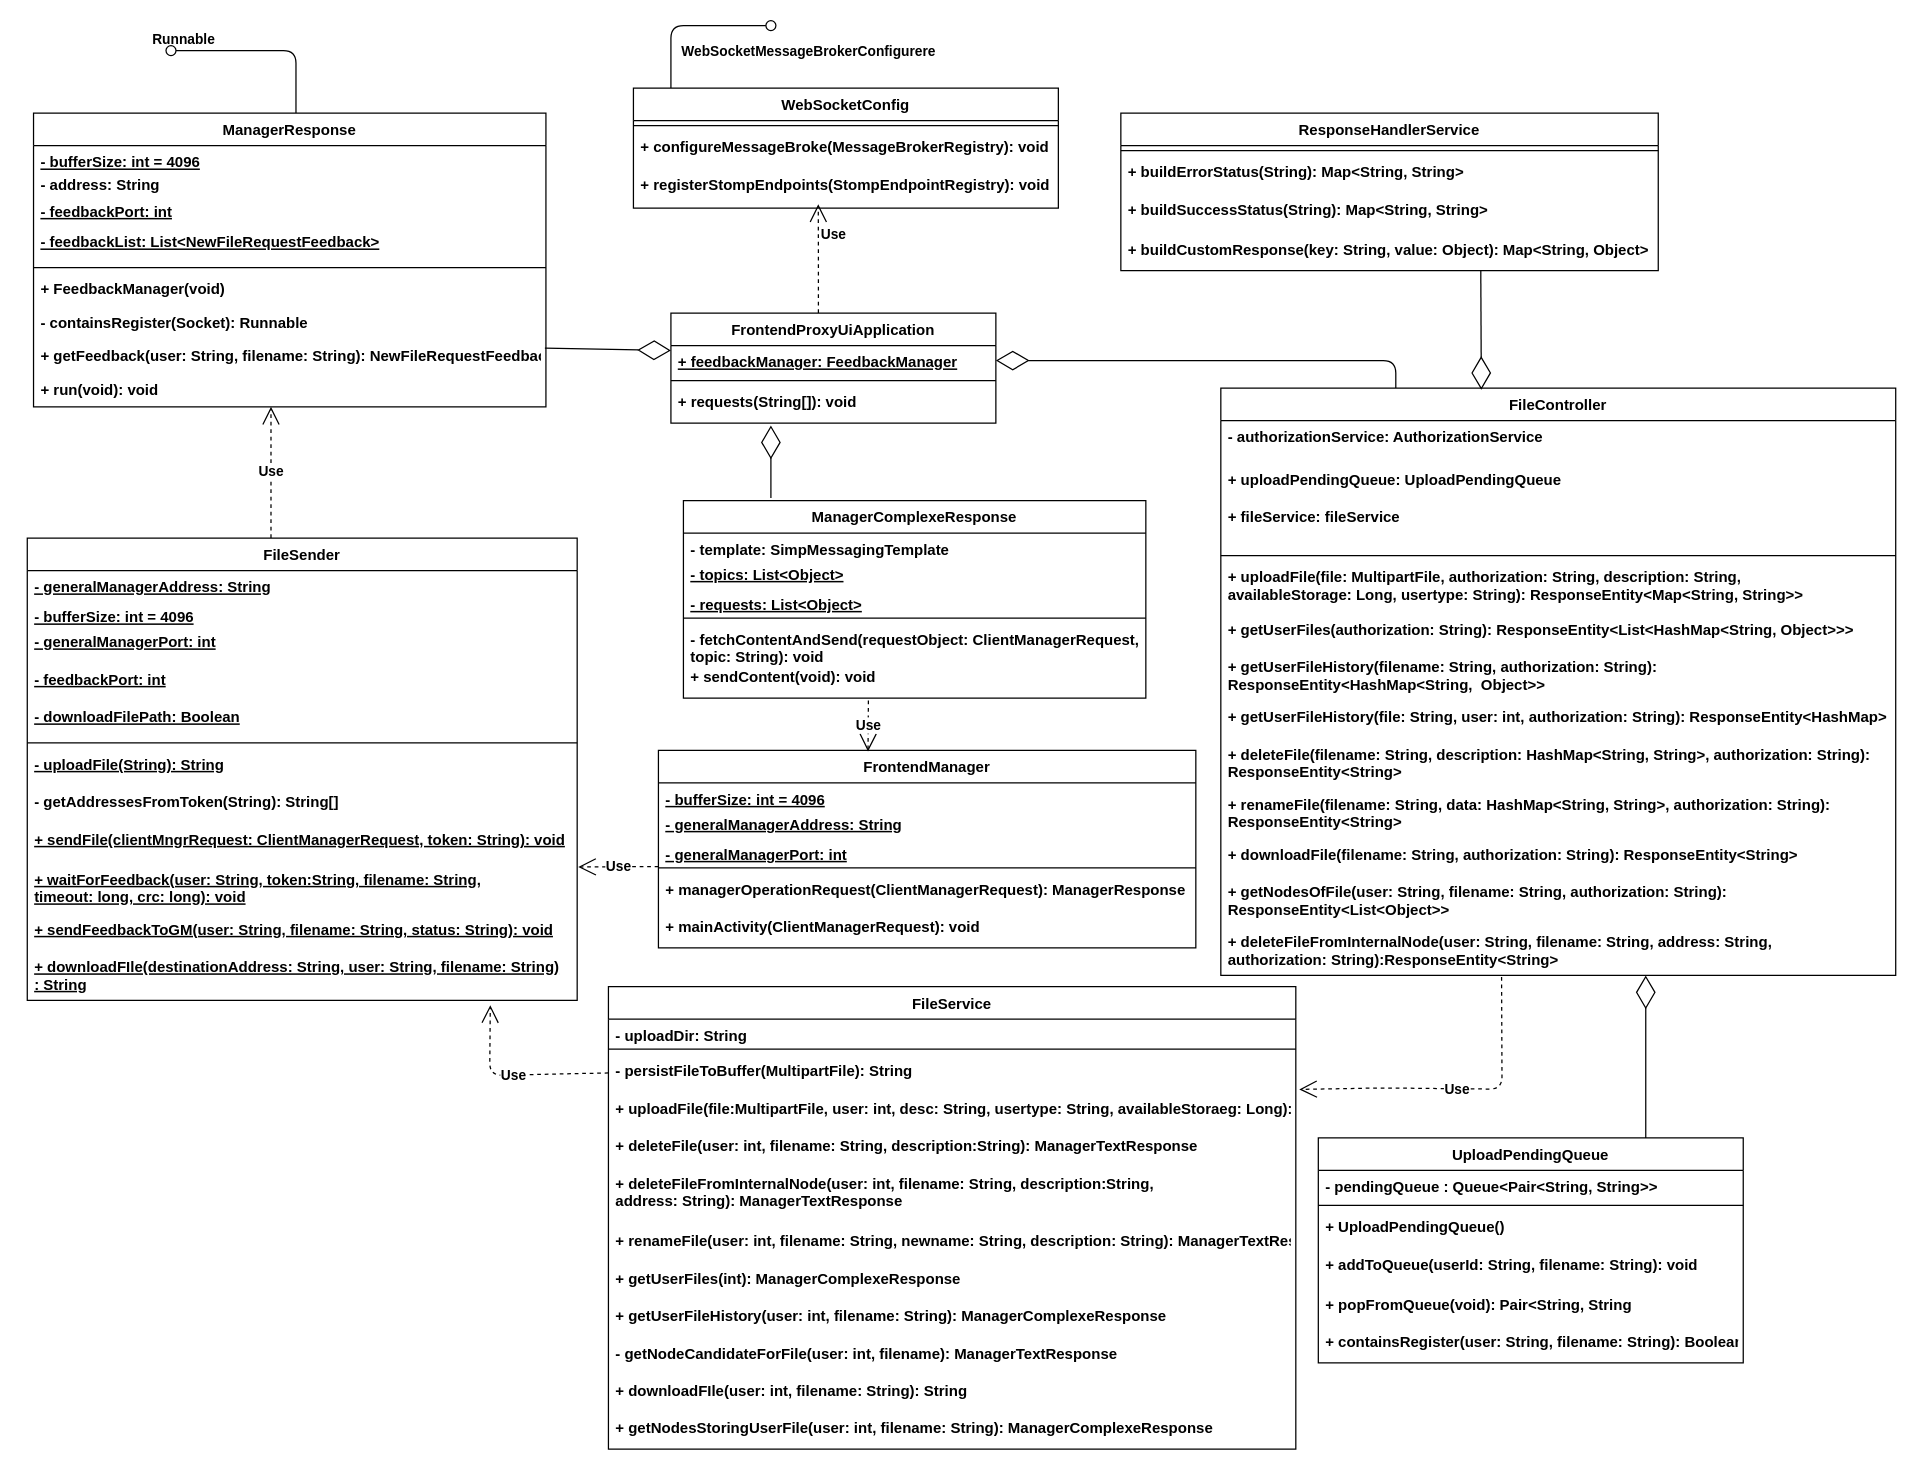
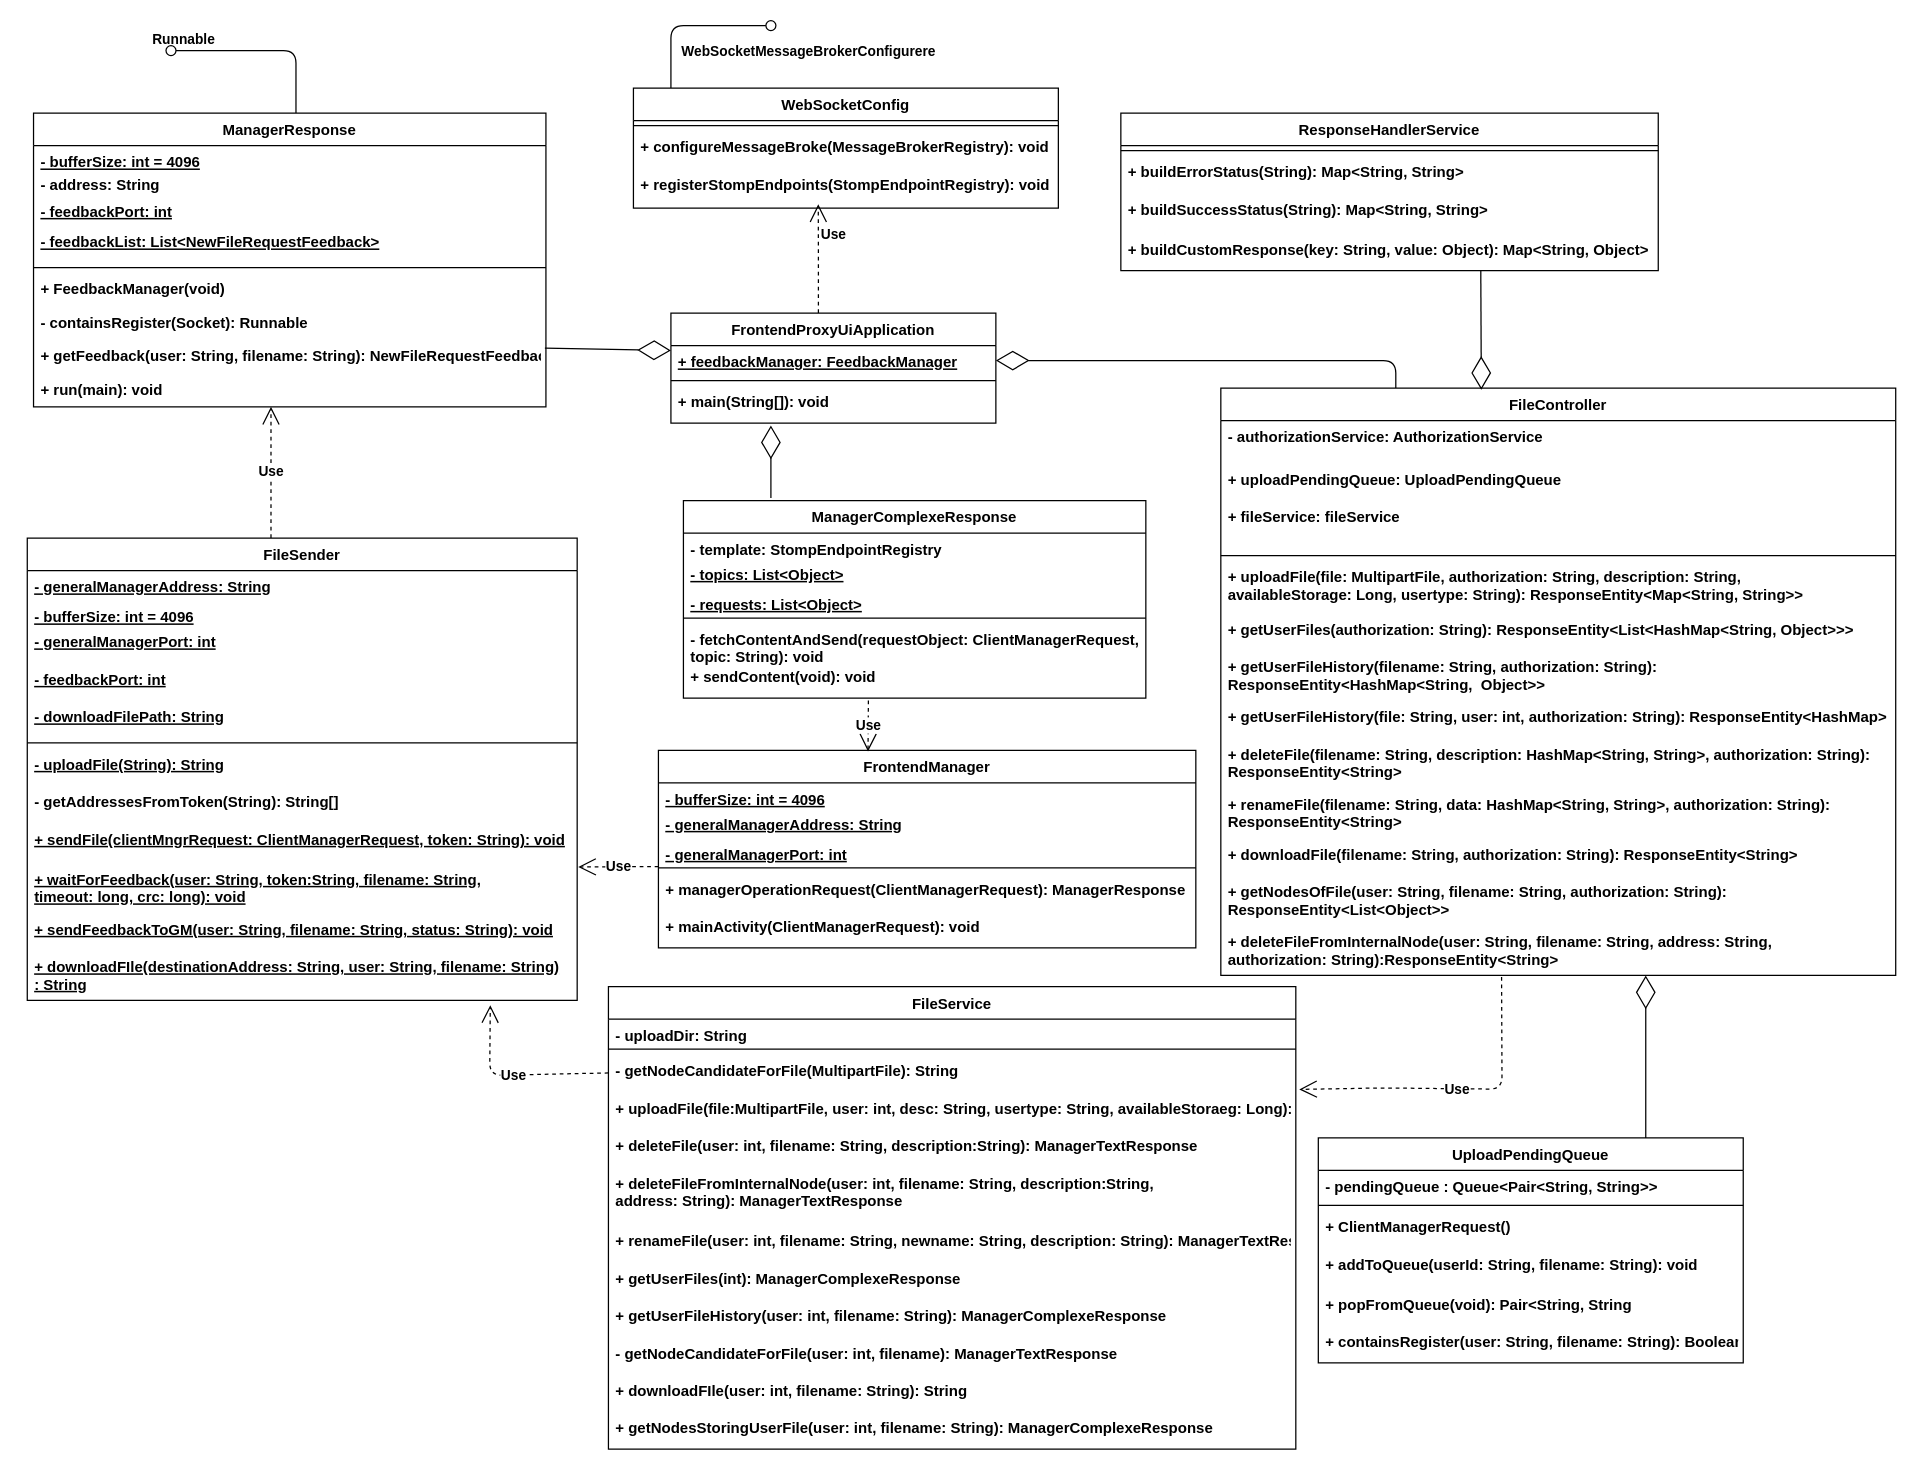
(102, 390) -> (102, 390)
(777, 403) -> (758, 403)
(815, 550) -> (817, 550)
(133, 718) -> (129, 718)
(778, 1071) -> (795, 1071)
(1412, 1228) -> (1420, 1228)
